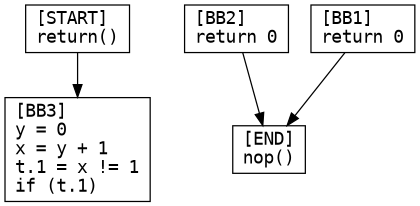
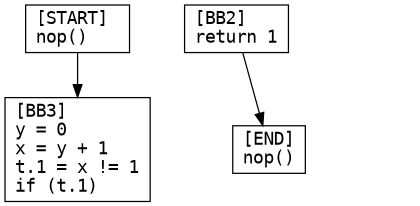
(78, 29) -> (78, 29)
(237, 29) -> (237, 29)
(363, 29) -> none
